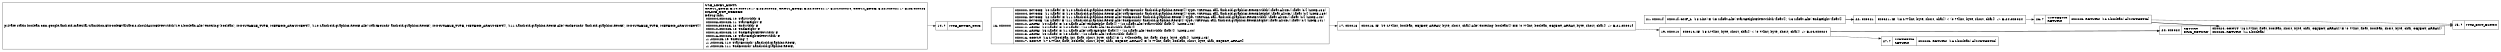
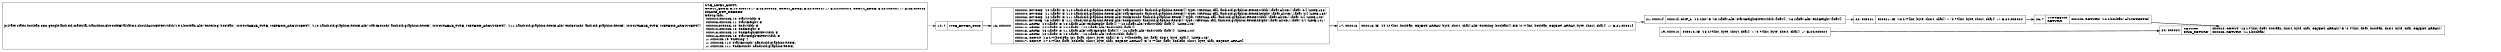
(1848, 19) -> (1848, 19)
(2029, 19) -> (2029, 19)
(2476, 25) -> none
none -> (986, 26)
(1332, 26) -> (1332, 26)
(1646, 30) -> (1639, 22)
(1940, 41) -> none
